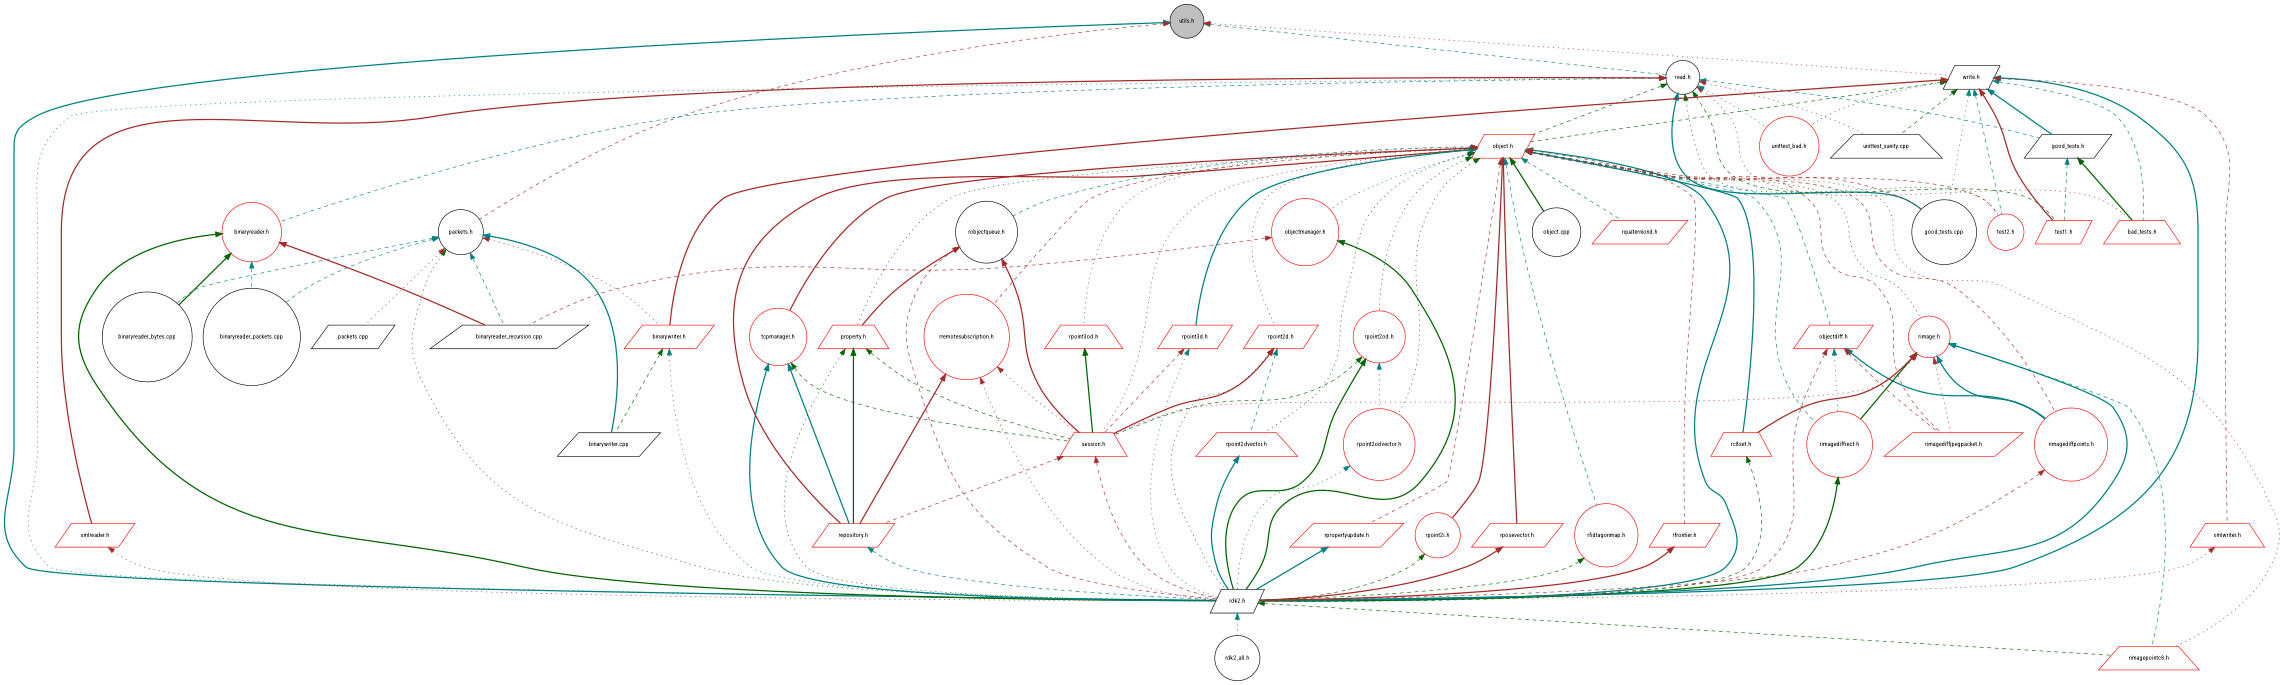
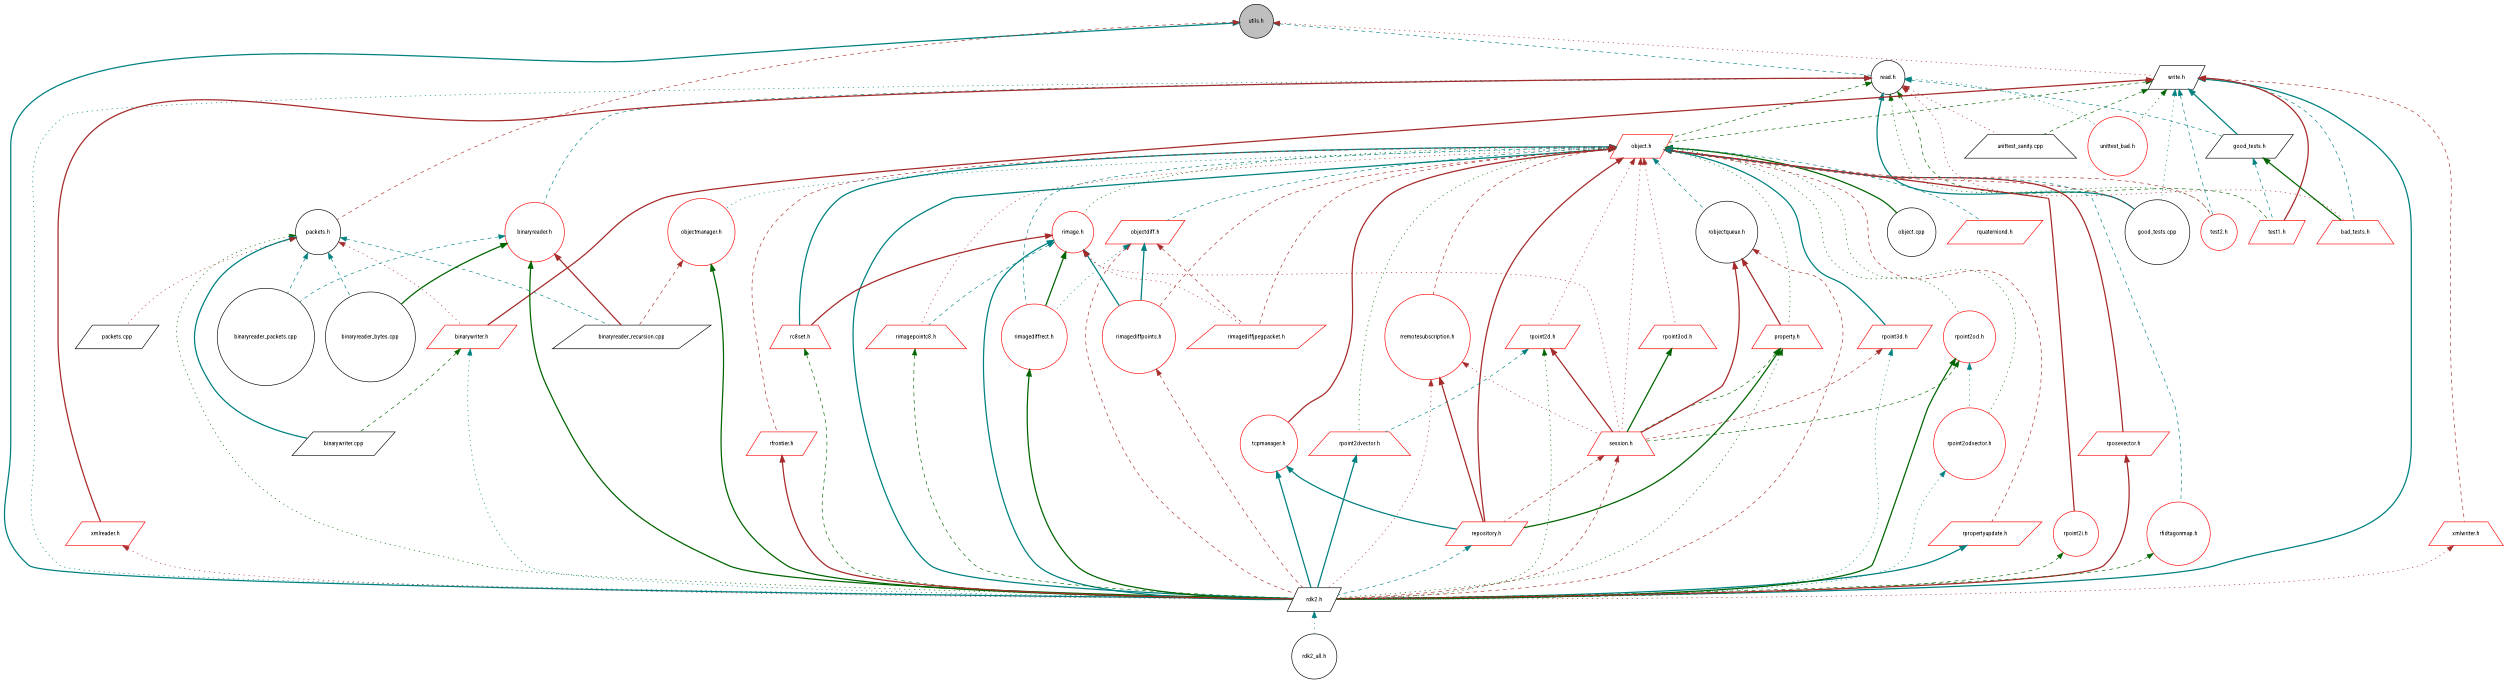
(912, 417) -> none
(1688, 629) -> (1021, 578)
